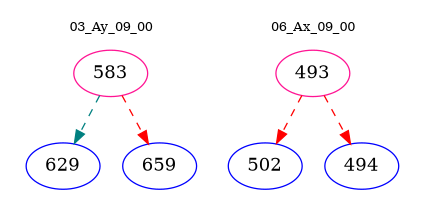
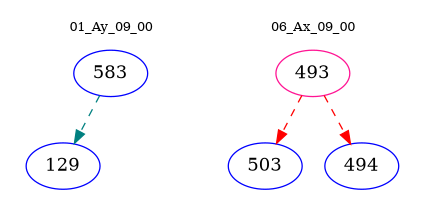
(111, 28) -> (111, 28)
(111, 73) -> (111, 73)
(63, 166) -> (63, 166)
(160, 166) -> none
(265, 166) -> (265, 166)
